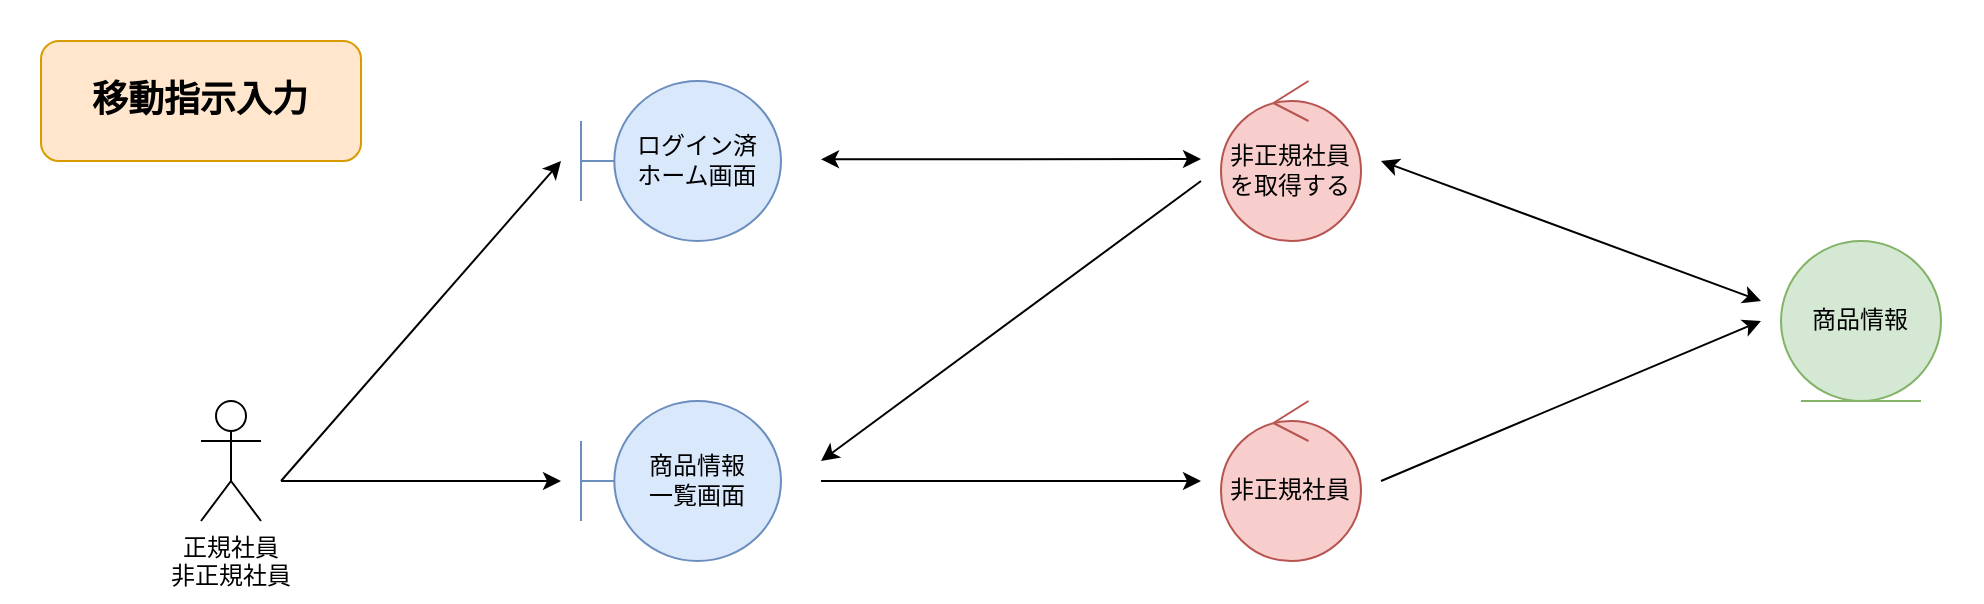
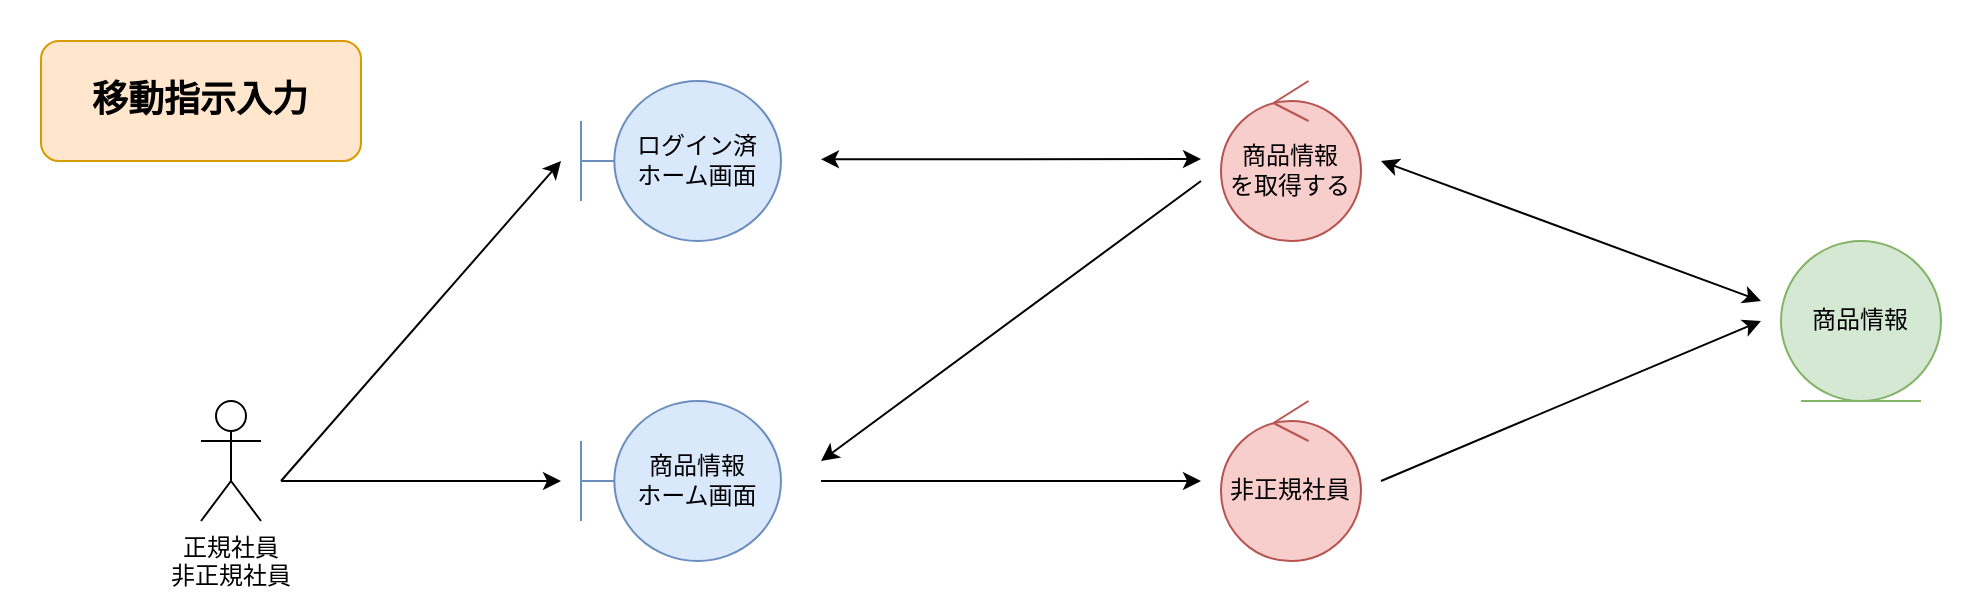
(1291, 171) -> (1291, 171)
(698, 481) -> (698, 481)
